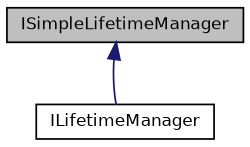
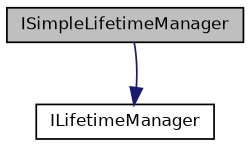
(114, 82) -> (137, 65)
